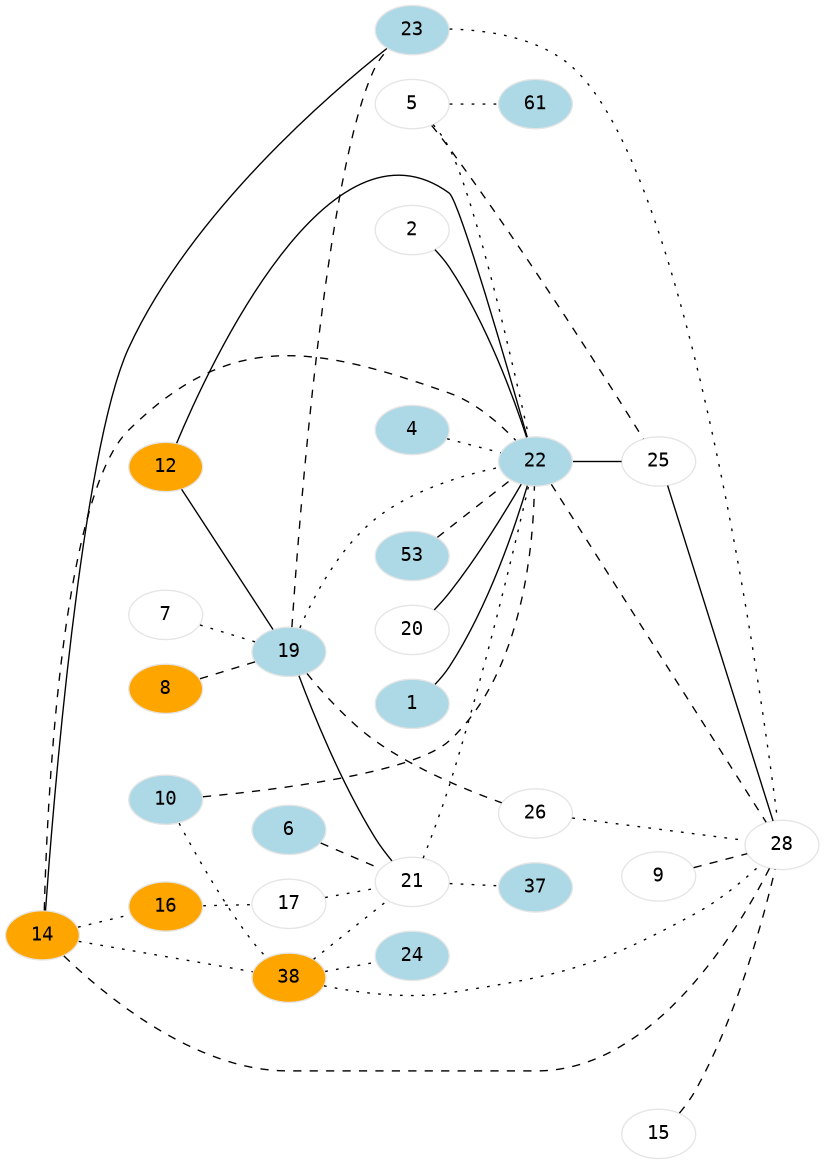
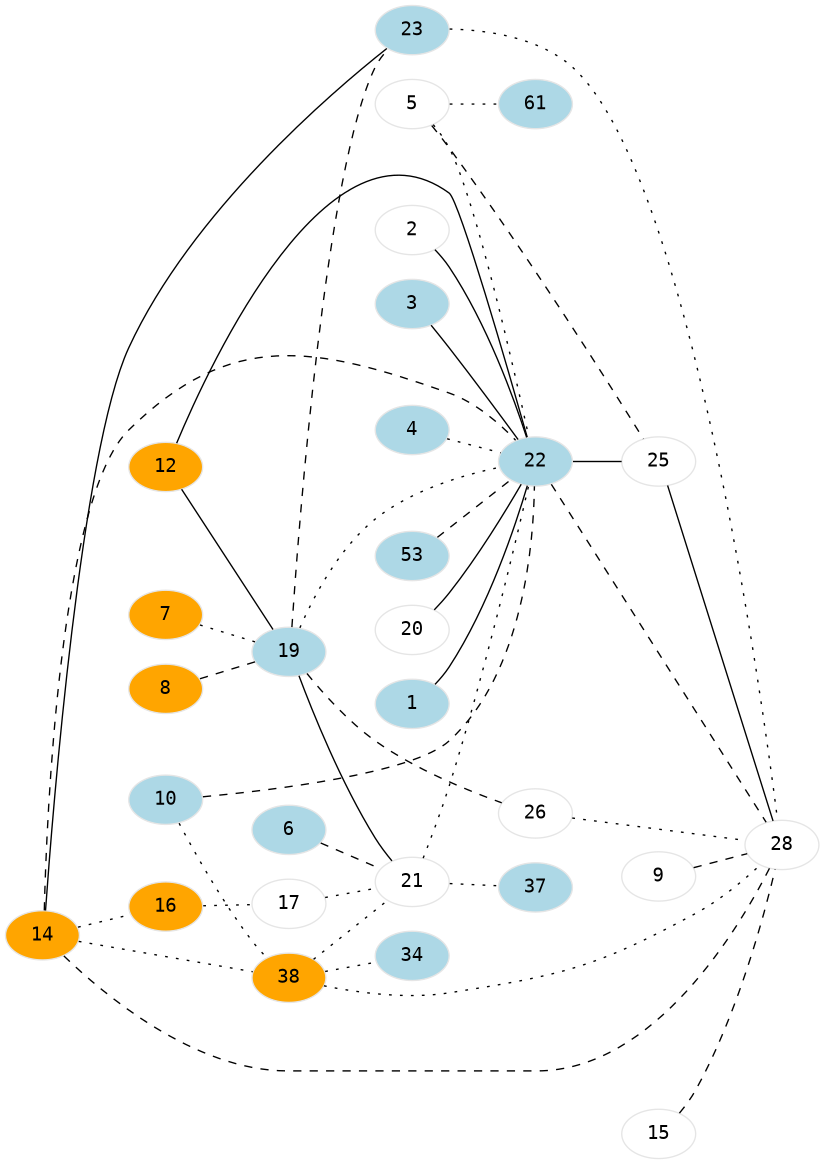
none -> (412, 304)
(166, 615) -> (166, 615)
(412, 956) -> (412, 956)
